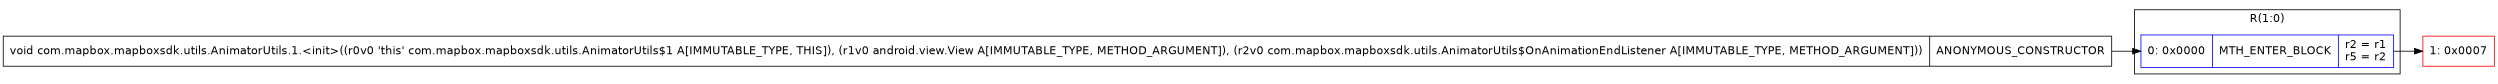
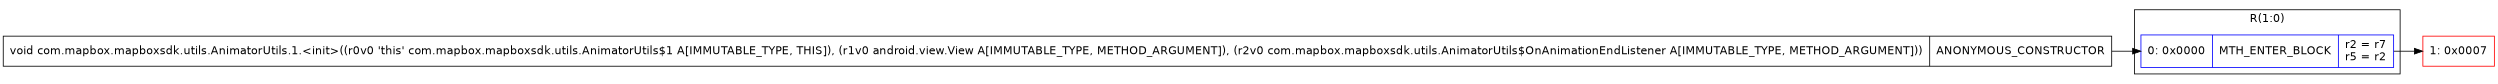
(2366, 45) -> (2366, 45)
